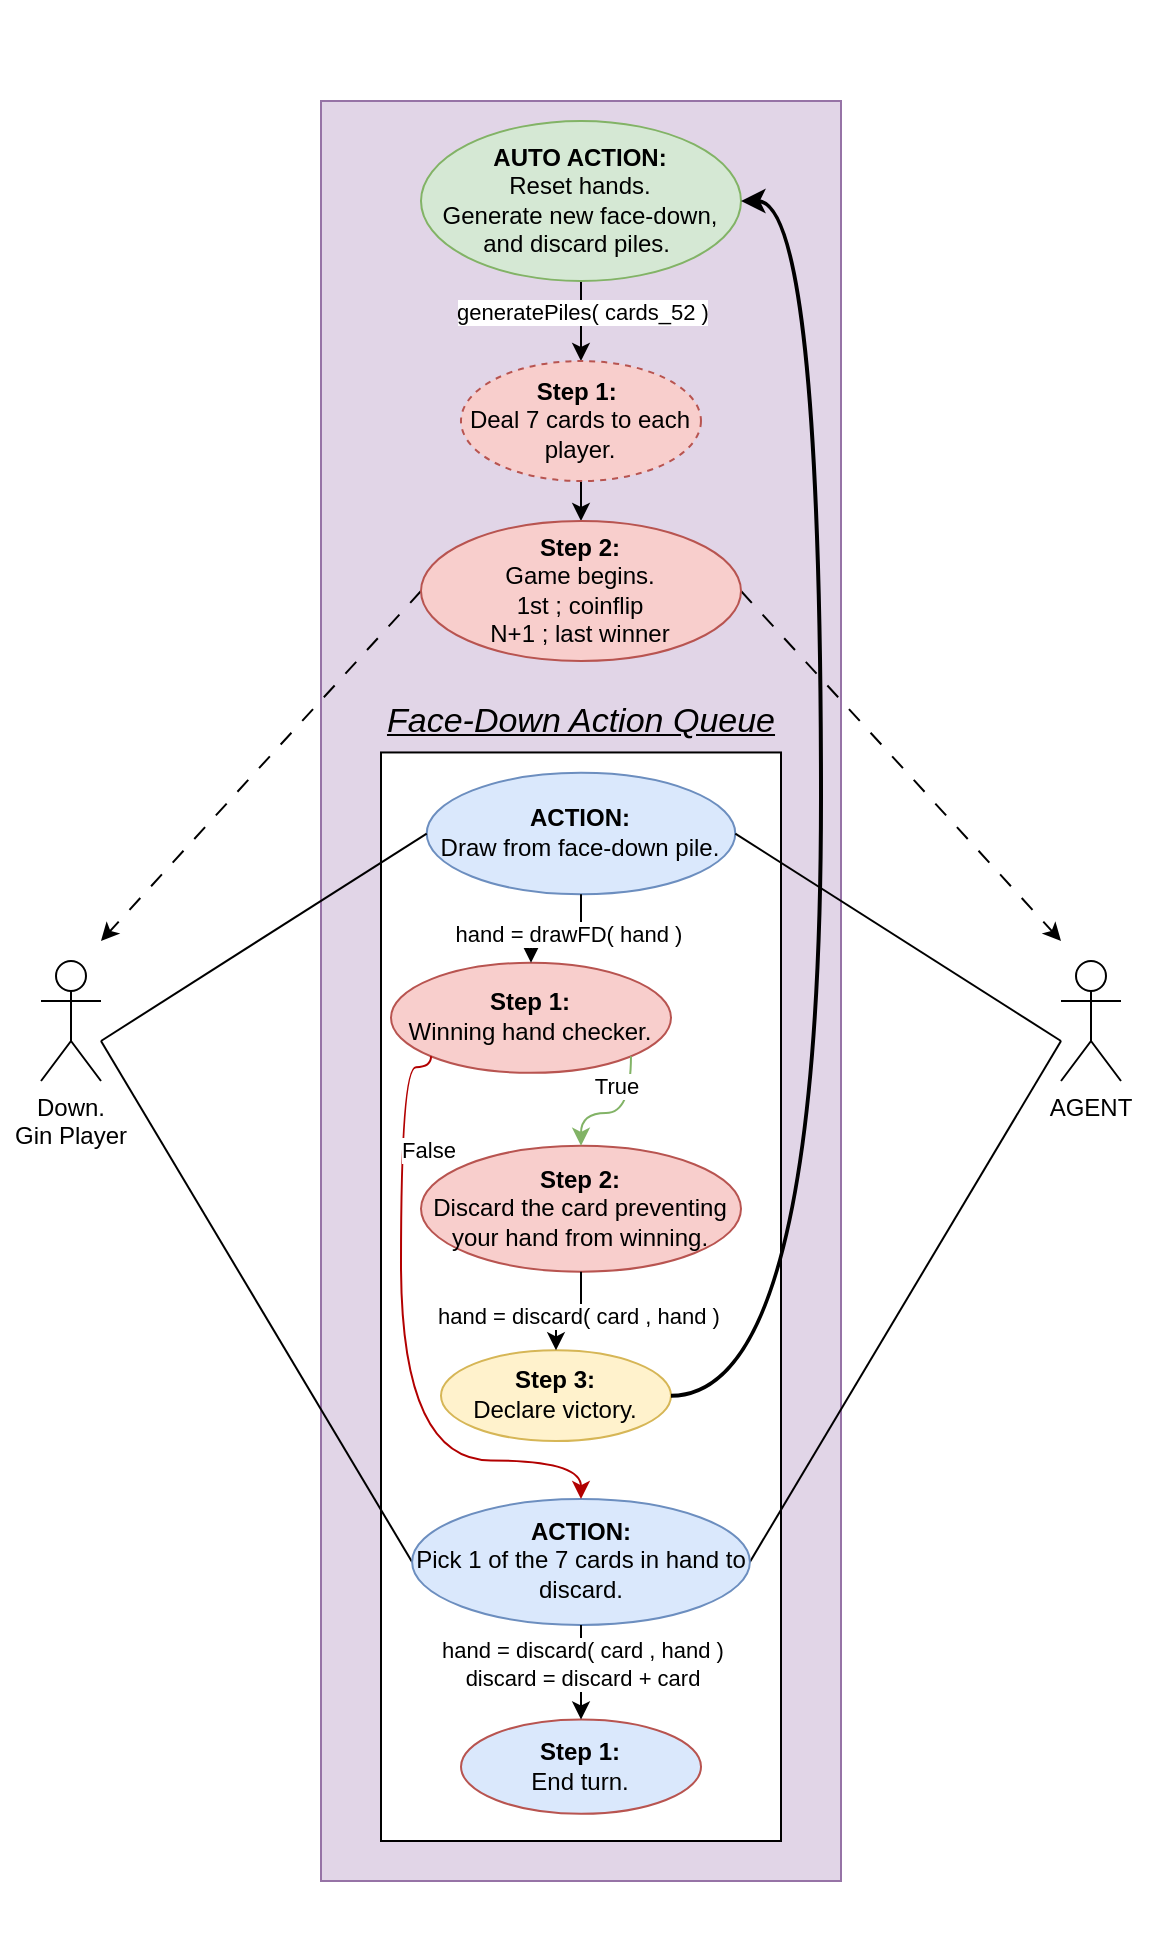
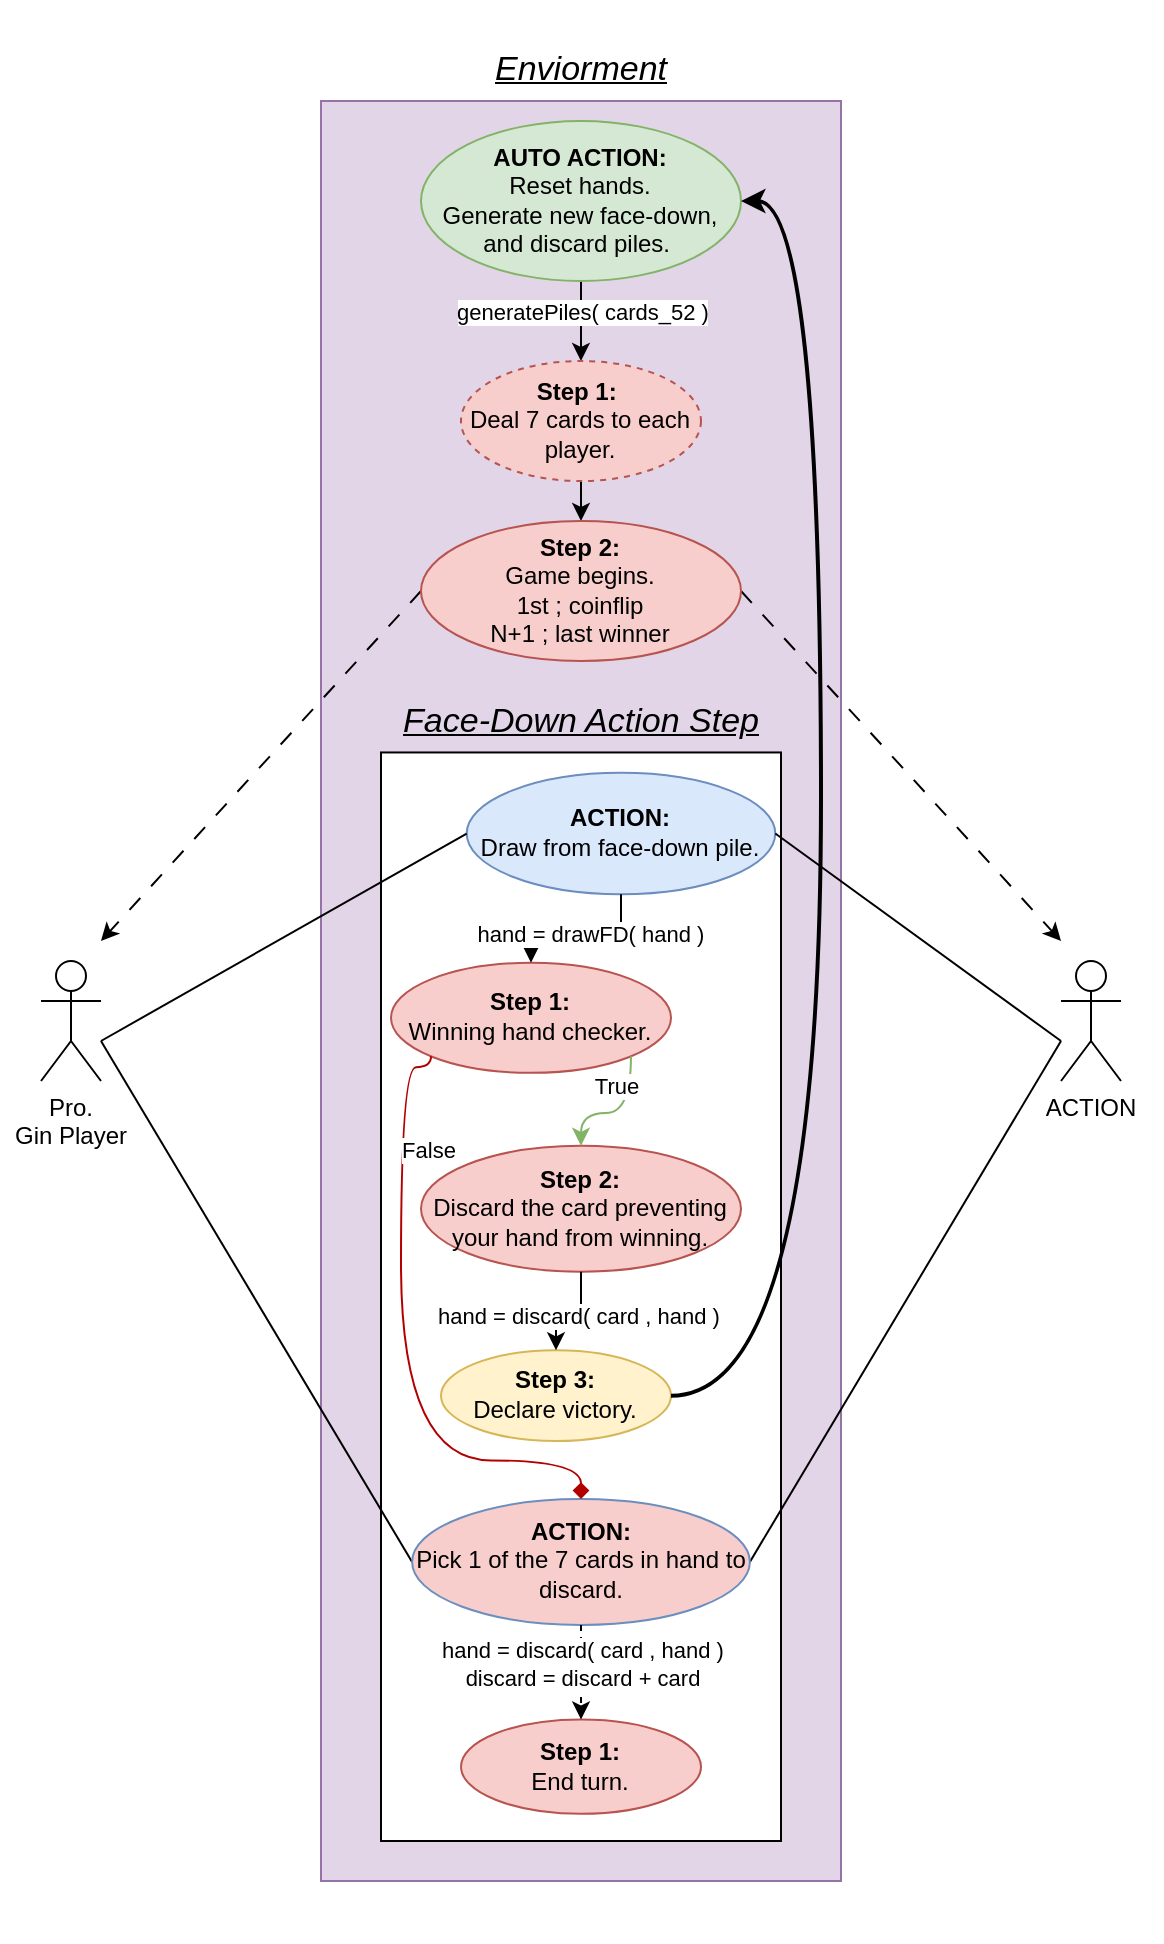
none -> (581, 71)
(582, 723) -> (582, 723)
(581, 834) -> (621, 834)
(1092, 1109) -> (1092, 1109)
(72, 1124) -> (72, 1124)
(564, 1469) -> (563, 1467)
(581, 1562) -> (581, 1562)
(581, 1698) -> (581, 1698)
(581, 1767) -> (581, 1767)
